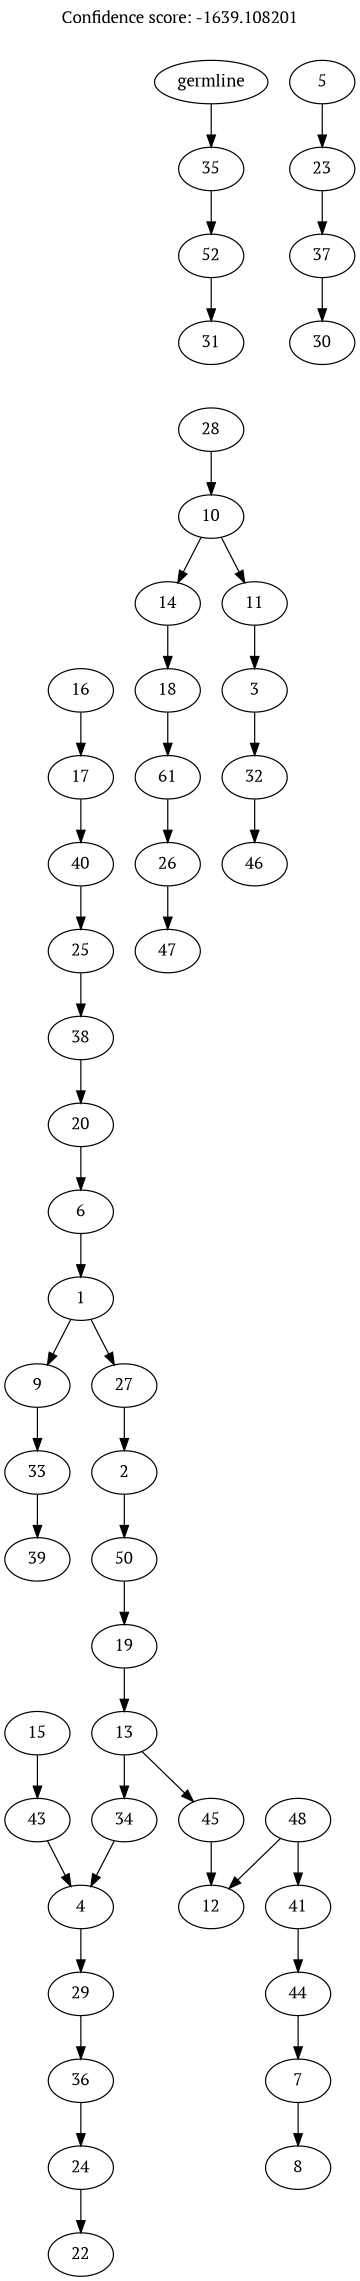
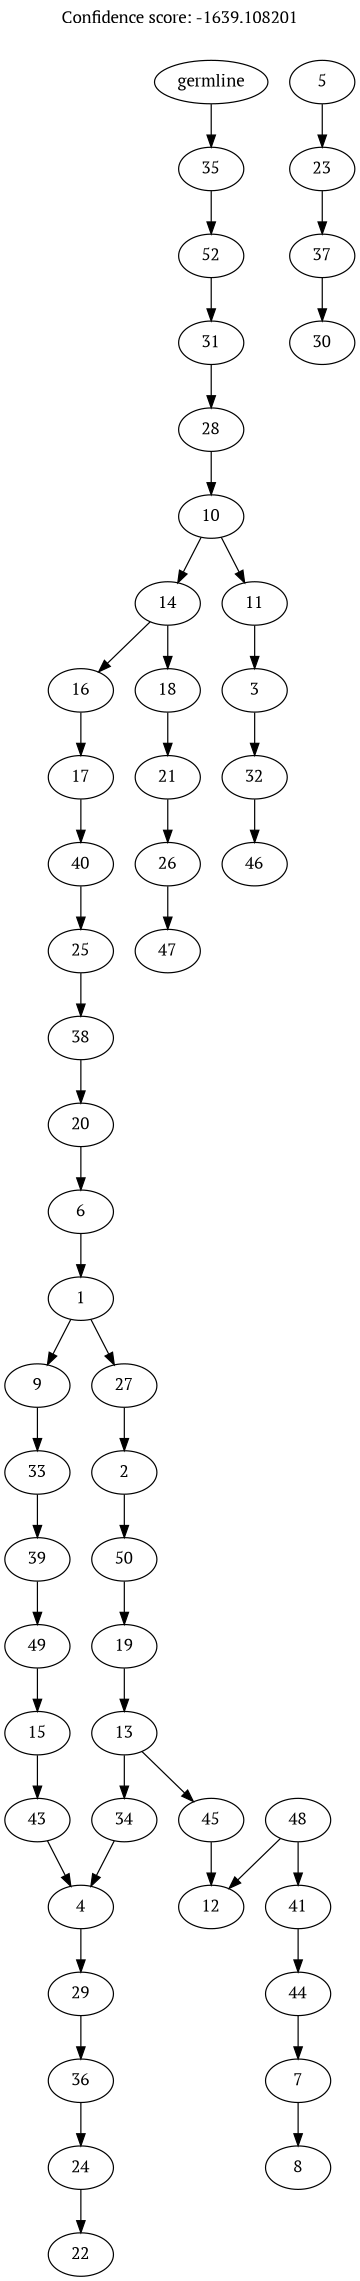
none -> (211, 380)
none -> (129, 643)
(168, 777) -> (168, 777)
none -> (37, 1646)
